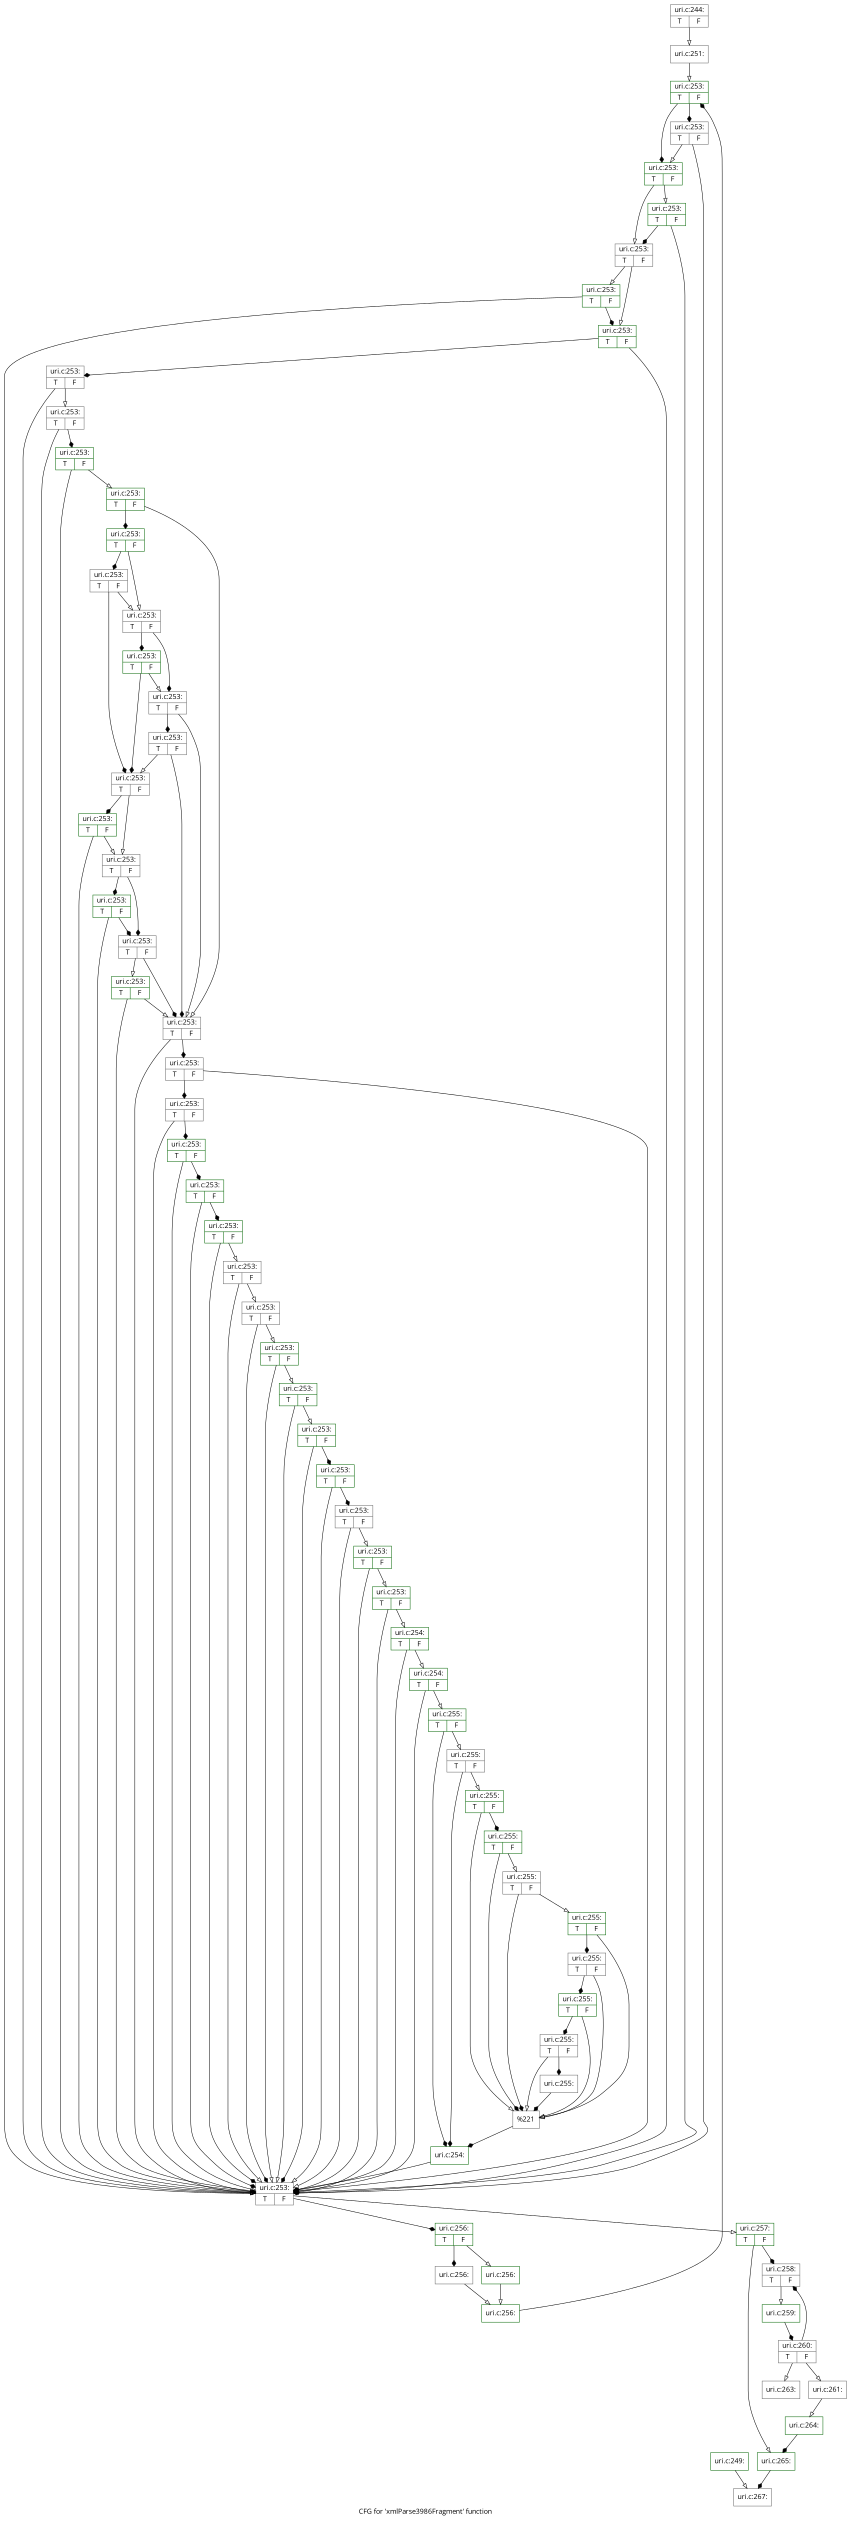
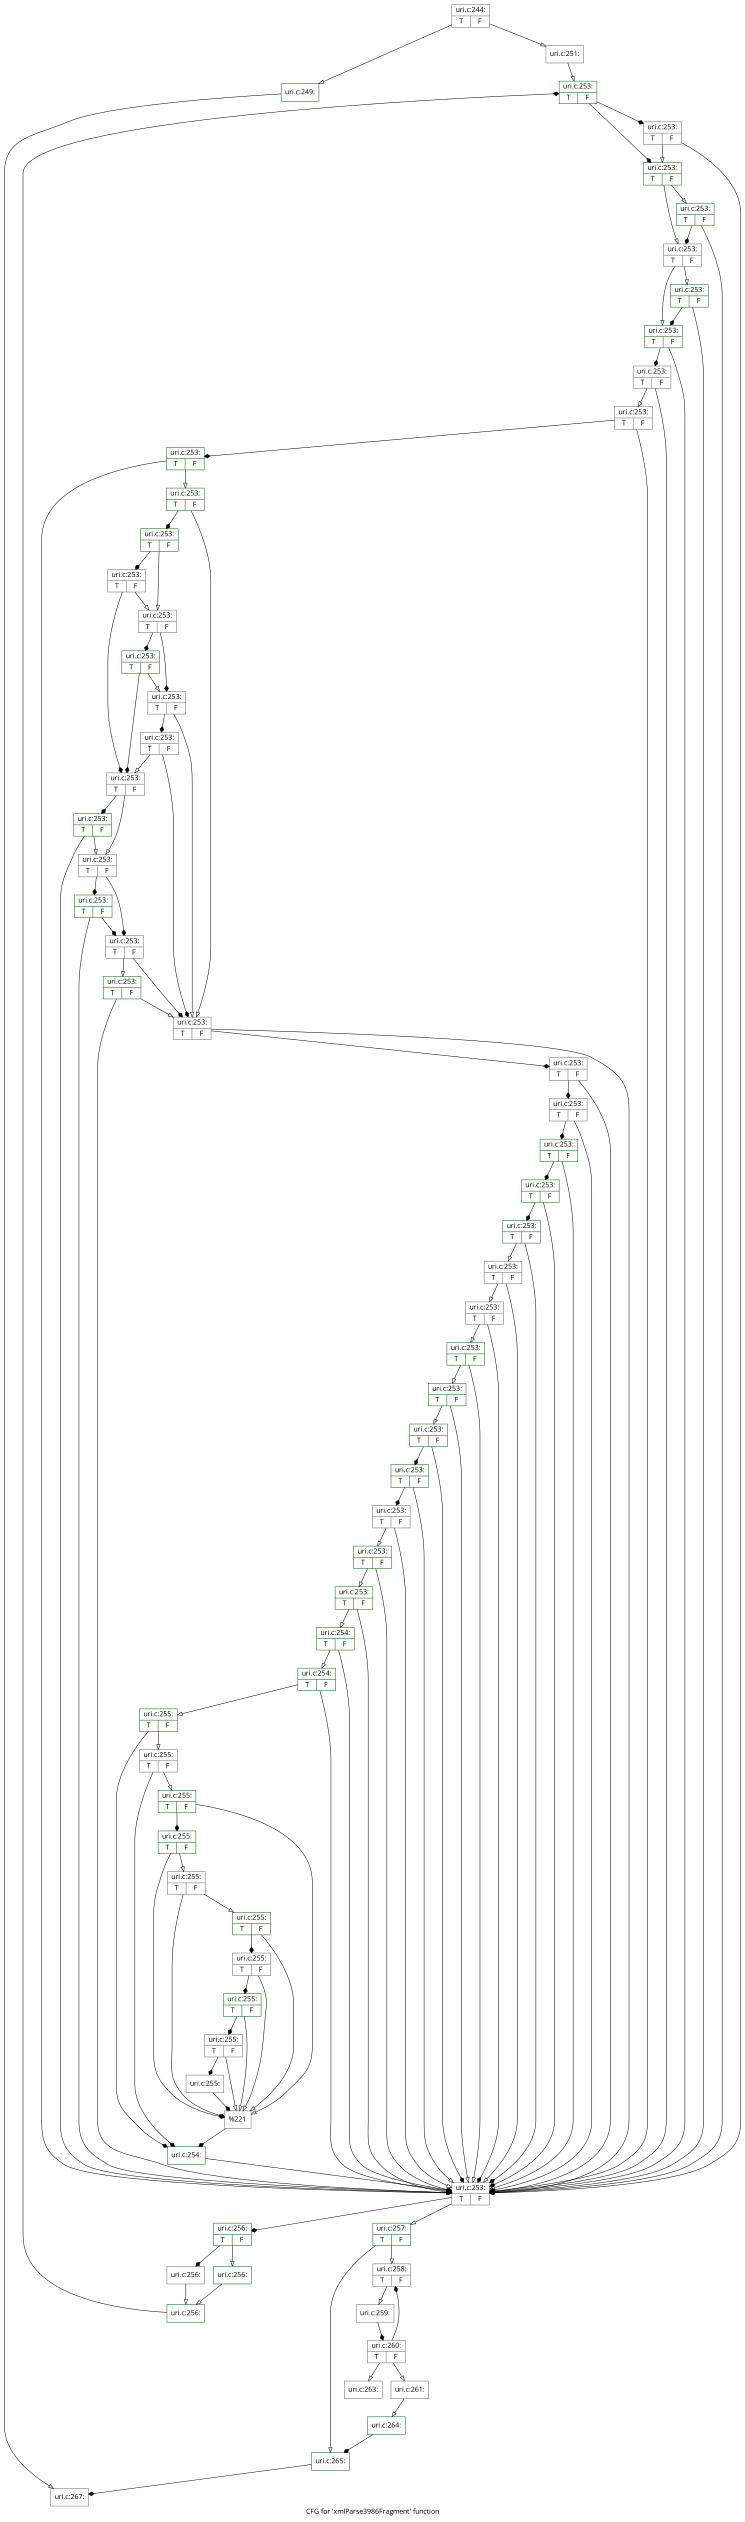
none -> (388, 53)
(766, 2252) -> (392, 2252)
(781, 2313) -> (375, 2313)
